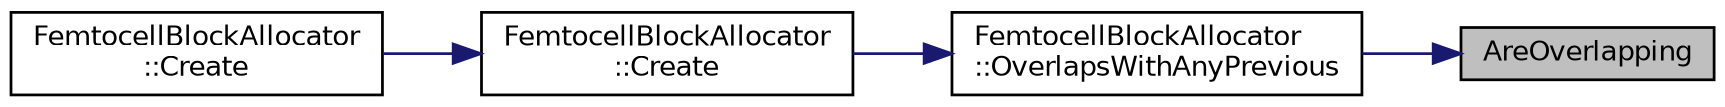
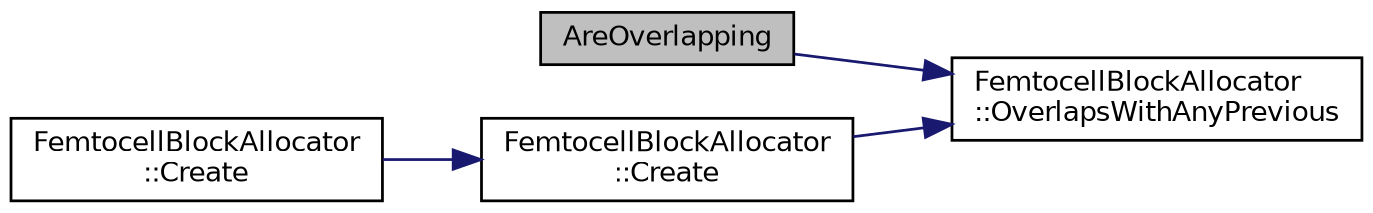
(1397, 54) -> (859, 62)
